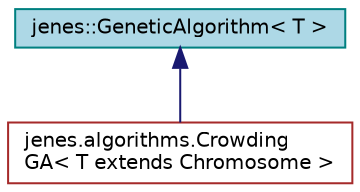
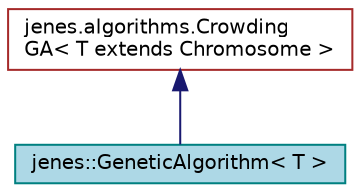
(180, 95) -> (180, 118)
